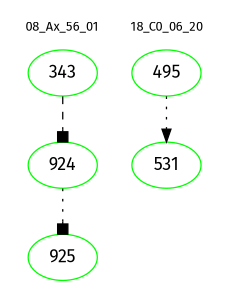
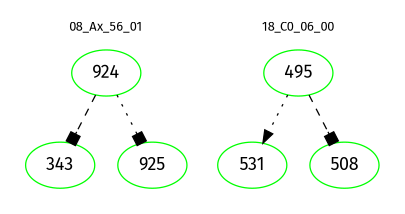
(167, 28) -> (298, 28)
(63, 113) -> (86, 113)
none -> (344, 165)
